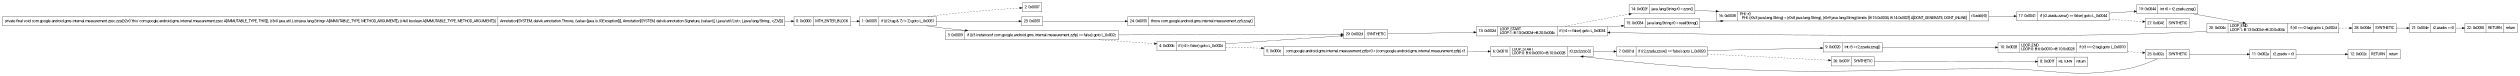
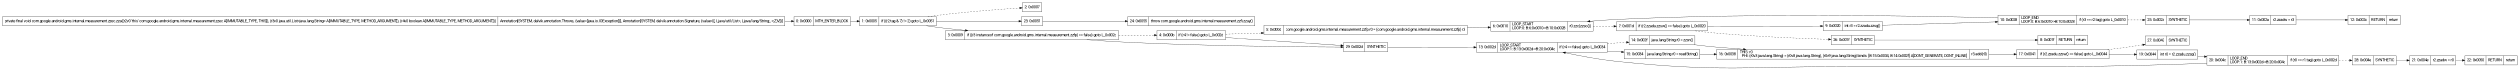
(1746, 14) -> (1747, 52)
(2313, 28) -> (2313, 60)
(1603, 51) -> (1603, 26)
(1871, 71) -> (1794, 15)
